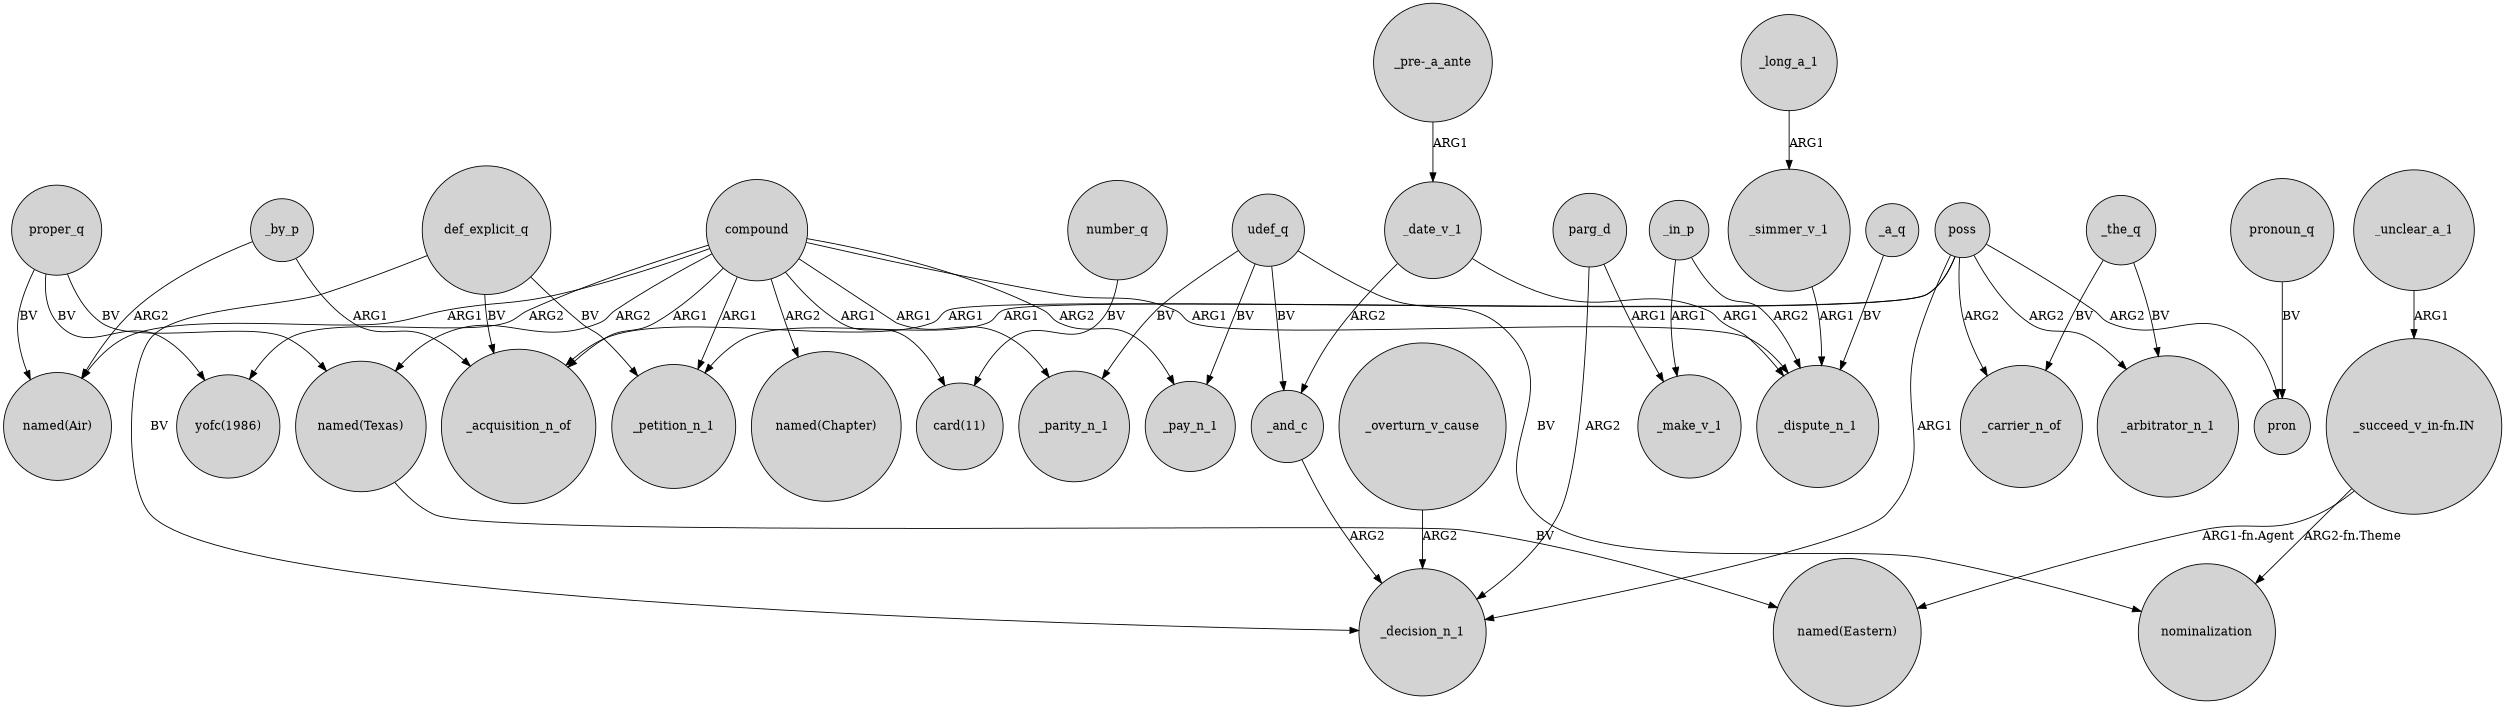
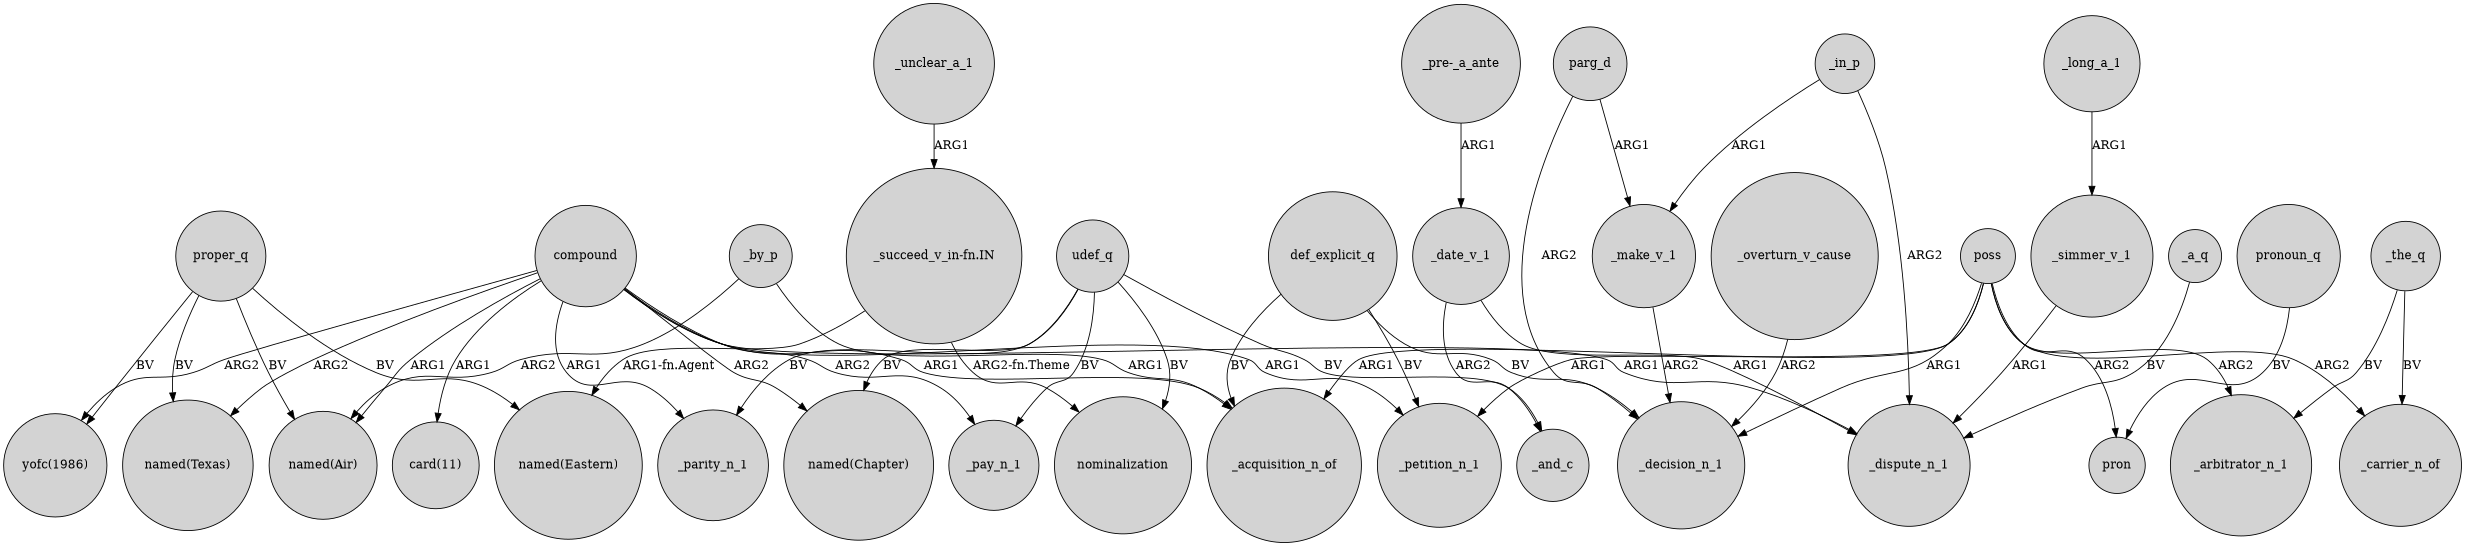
(1117, 230) -> none
none -> (979, 350)
(1335, 520) -> (1660, 348)
(1081, 528) -> (373, 371)
